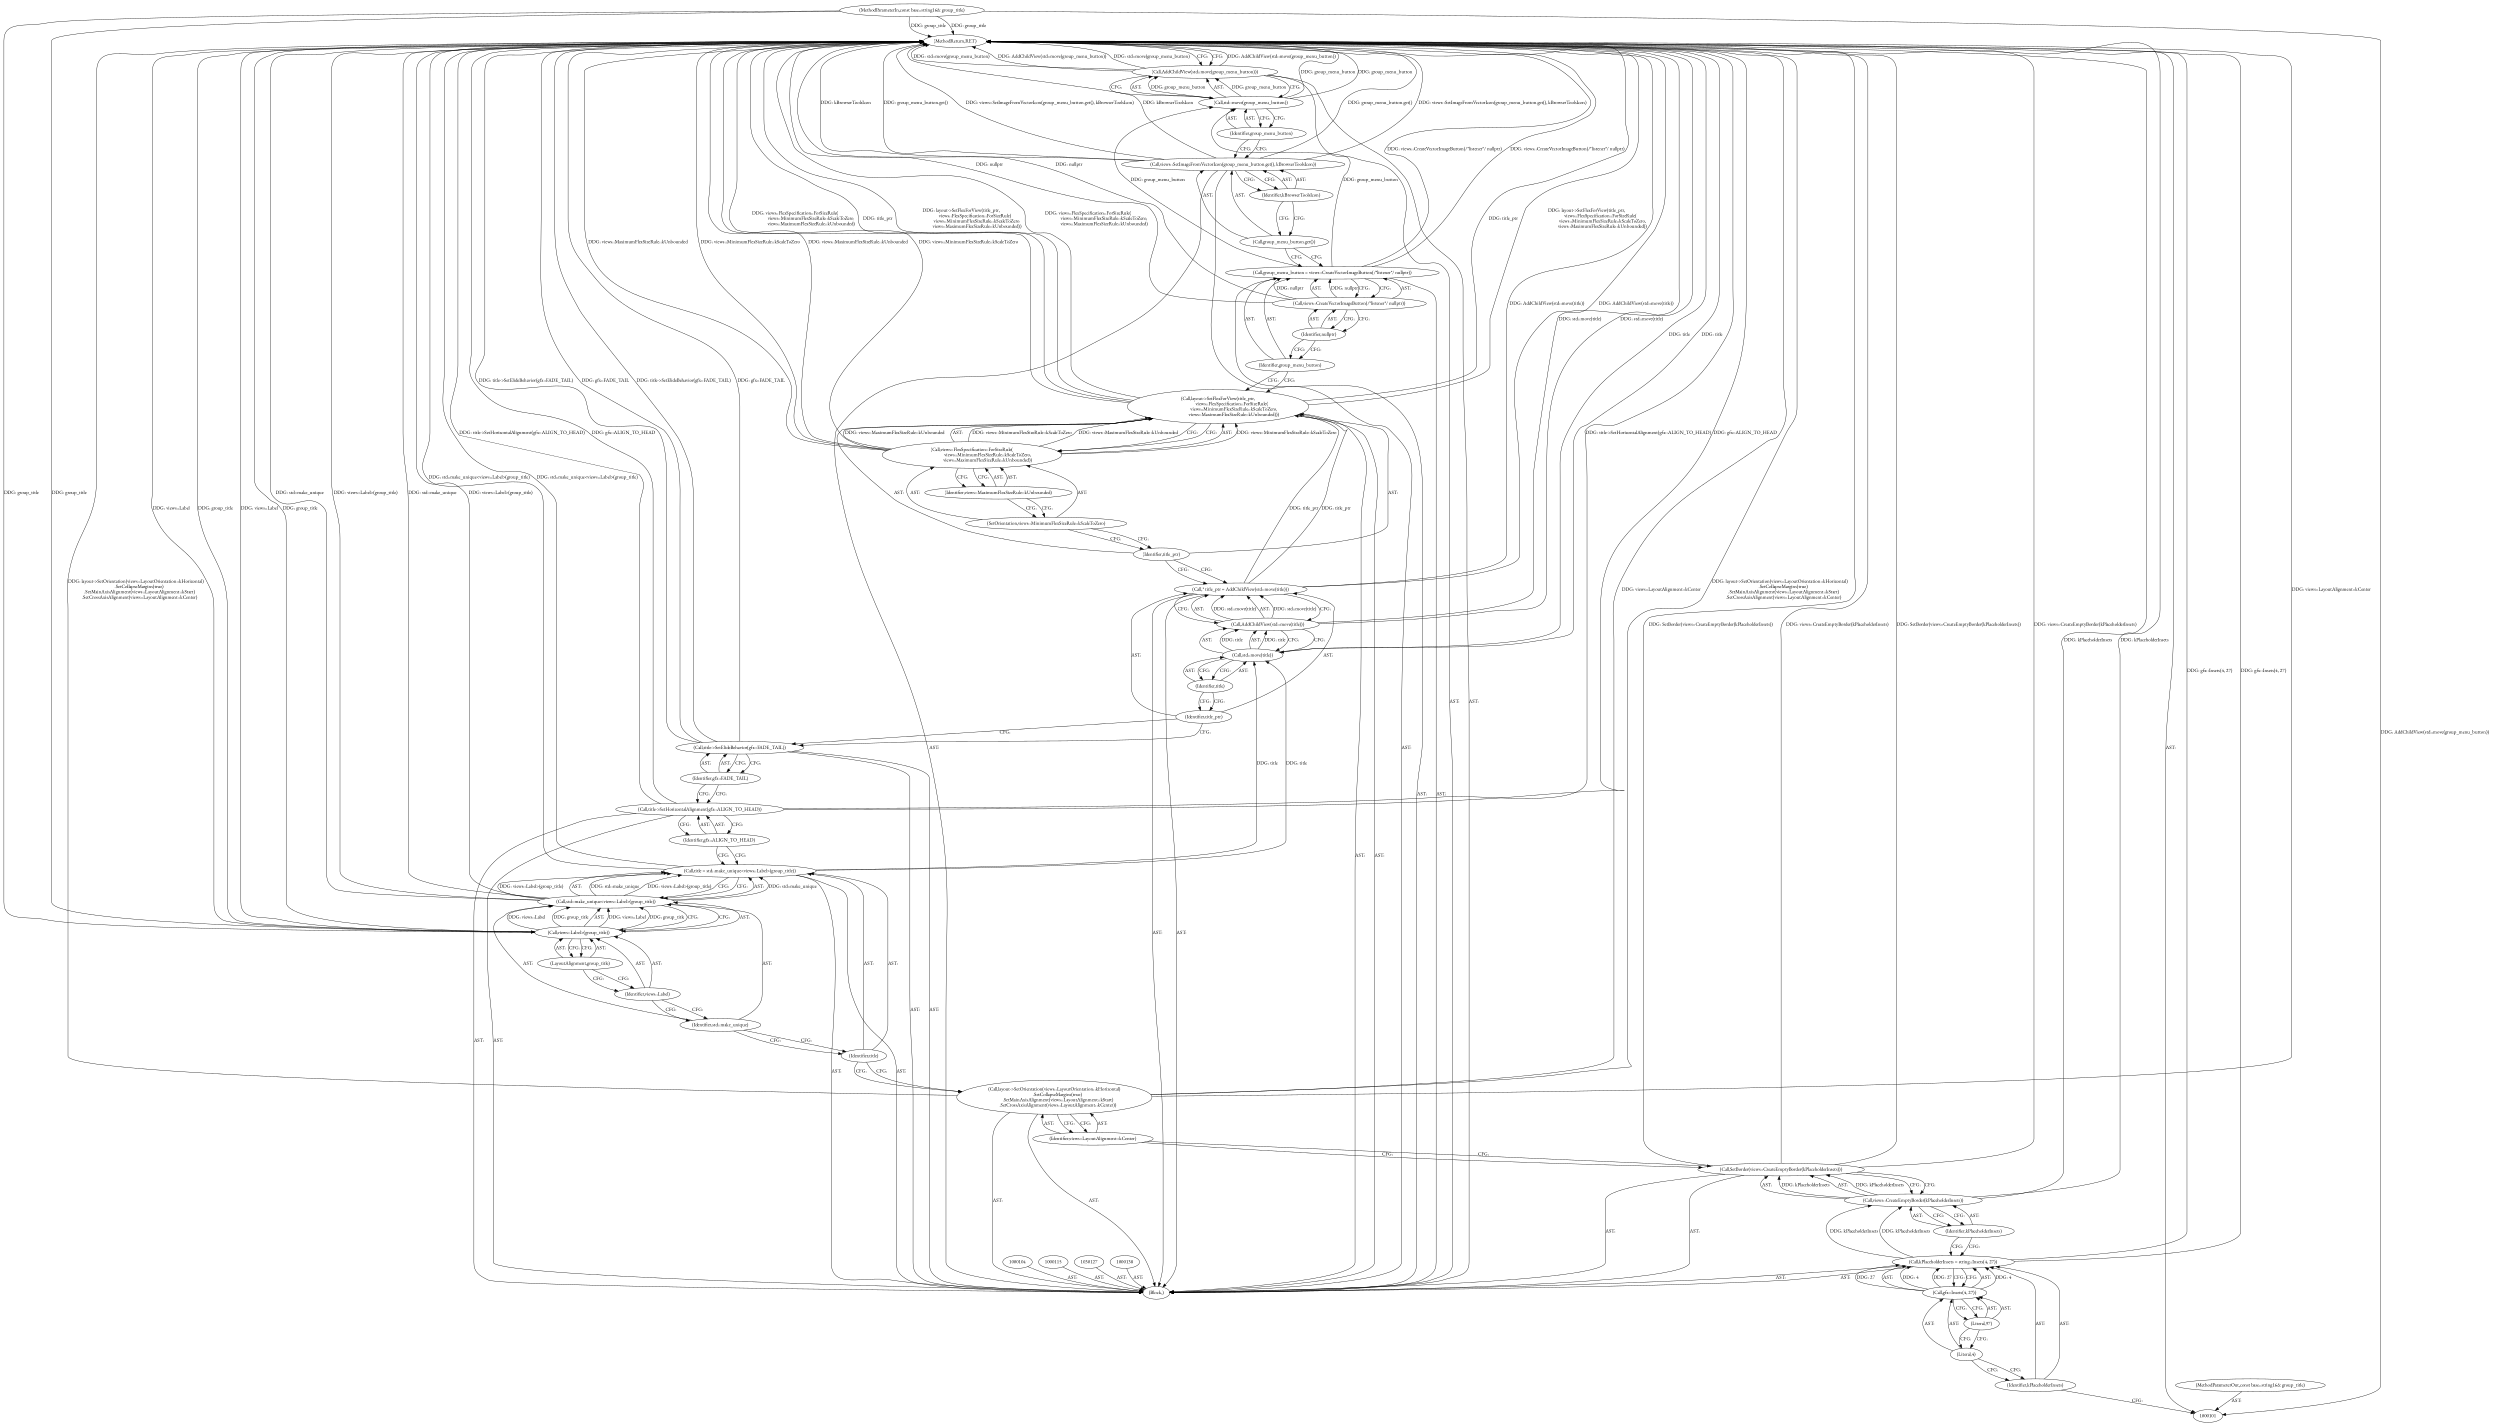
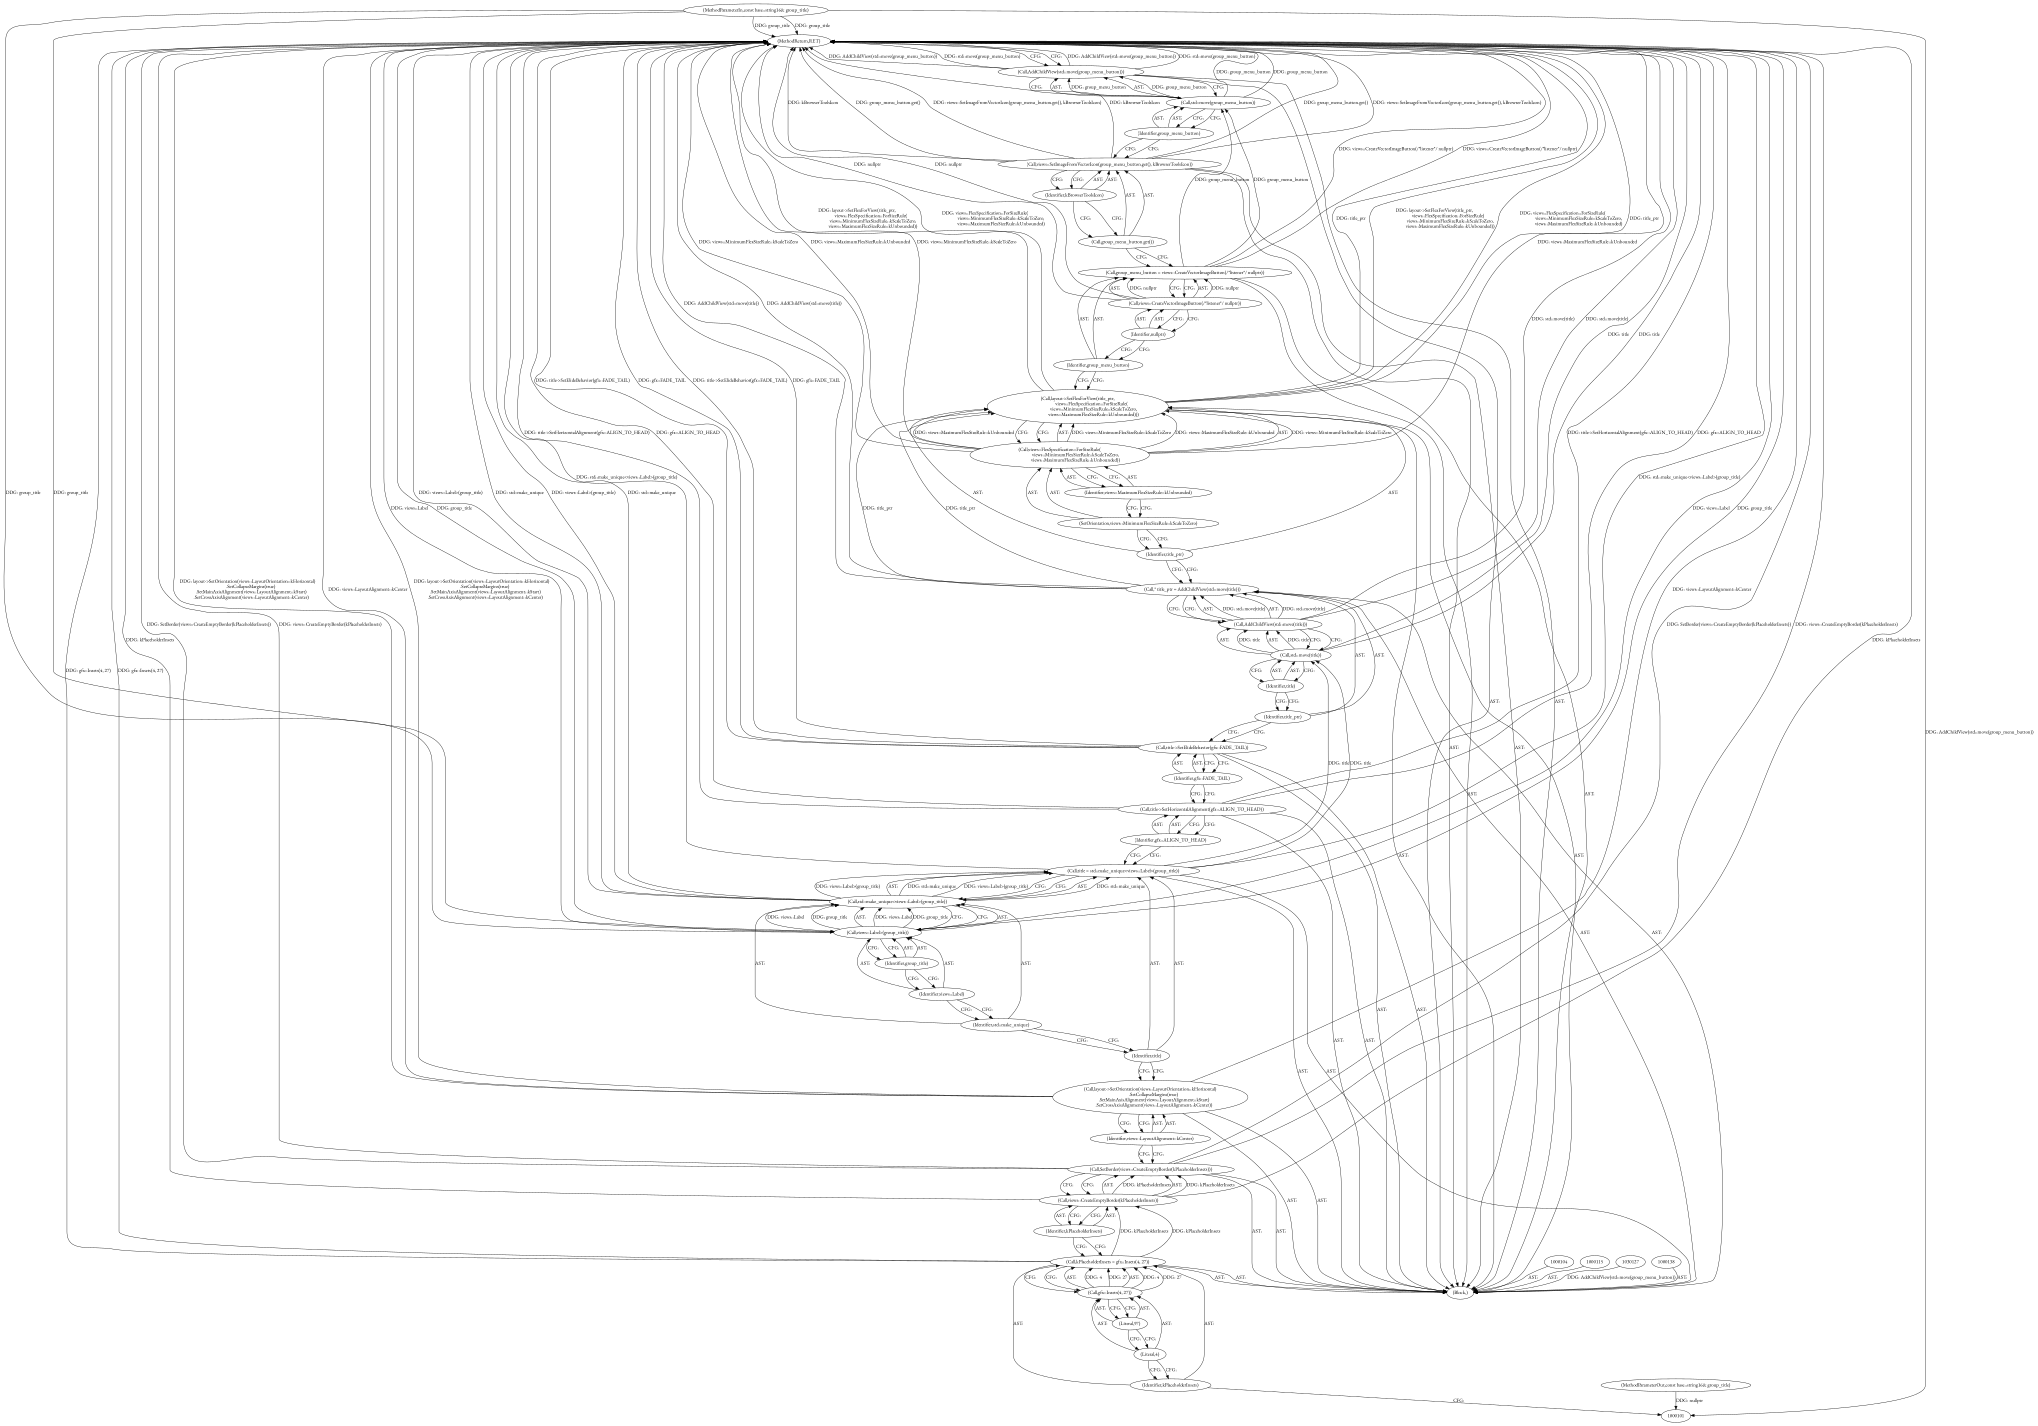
(2174, 149) -> none
(580, 963) -> (907, 963)
(1953, 1262) -> (1108, 1262)
(1122, 1277) -> (1622, 1277)
(2237, 1401) -> (1689, 1401)
